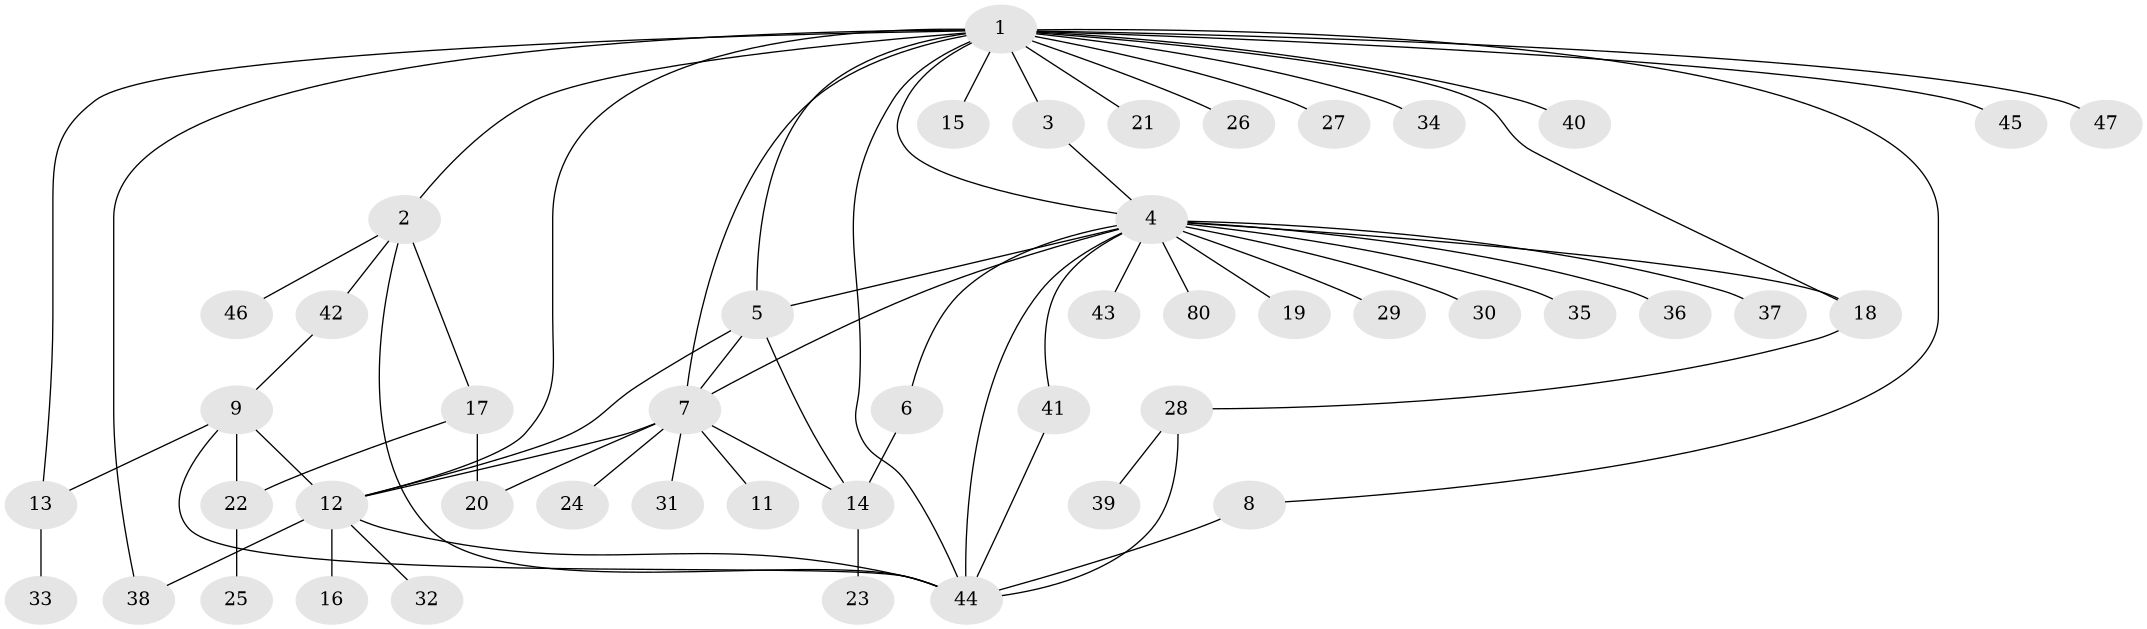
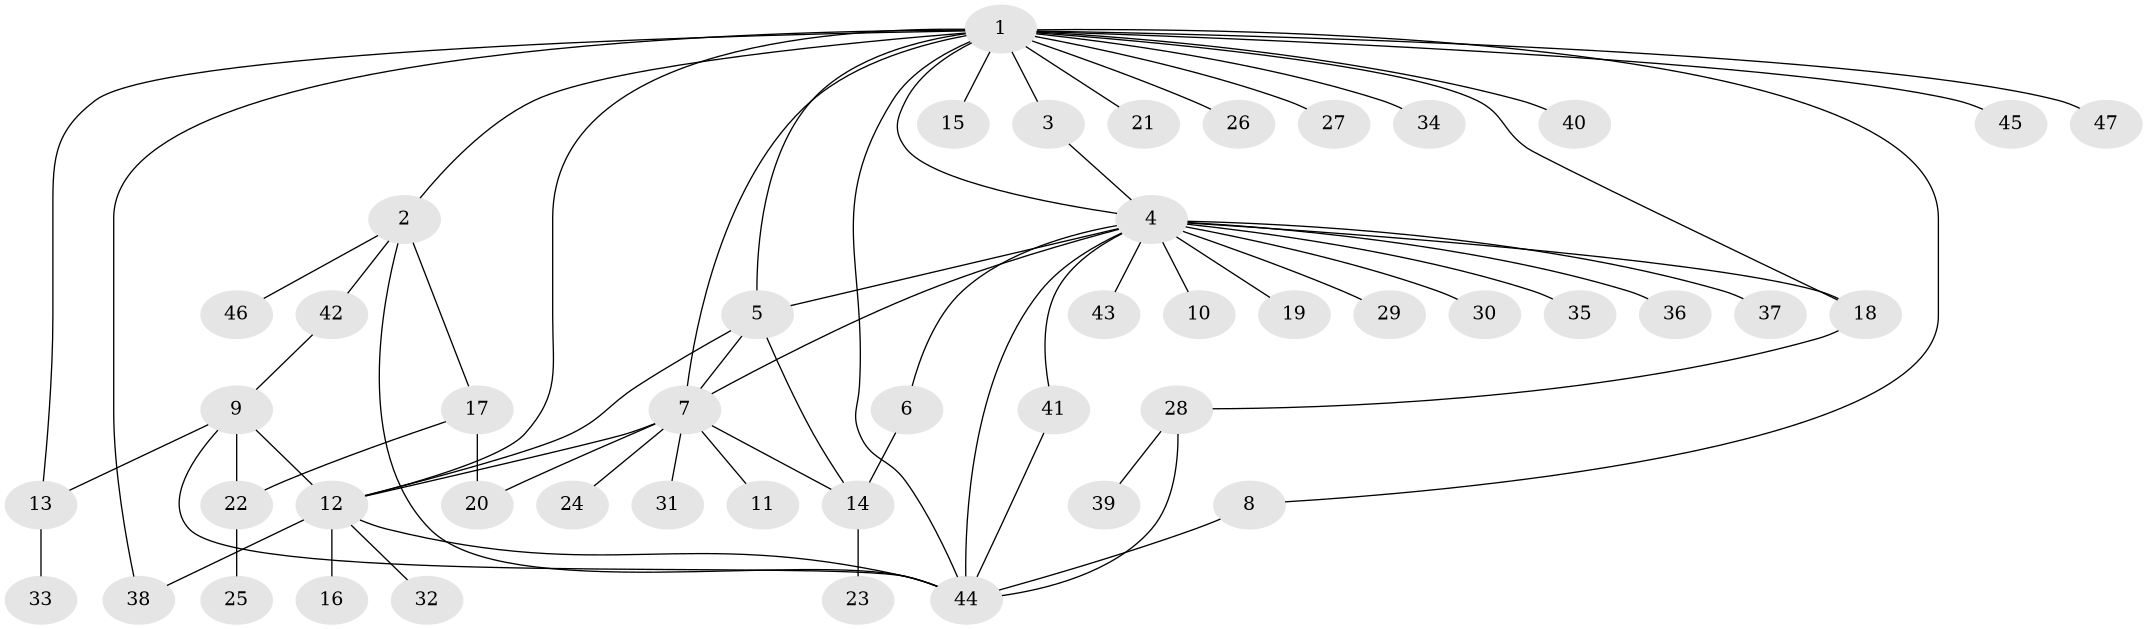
(1199, 315) -> (1199, 315)
